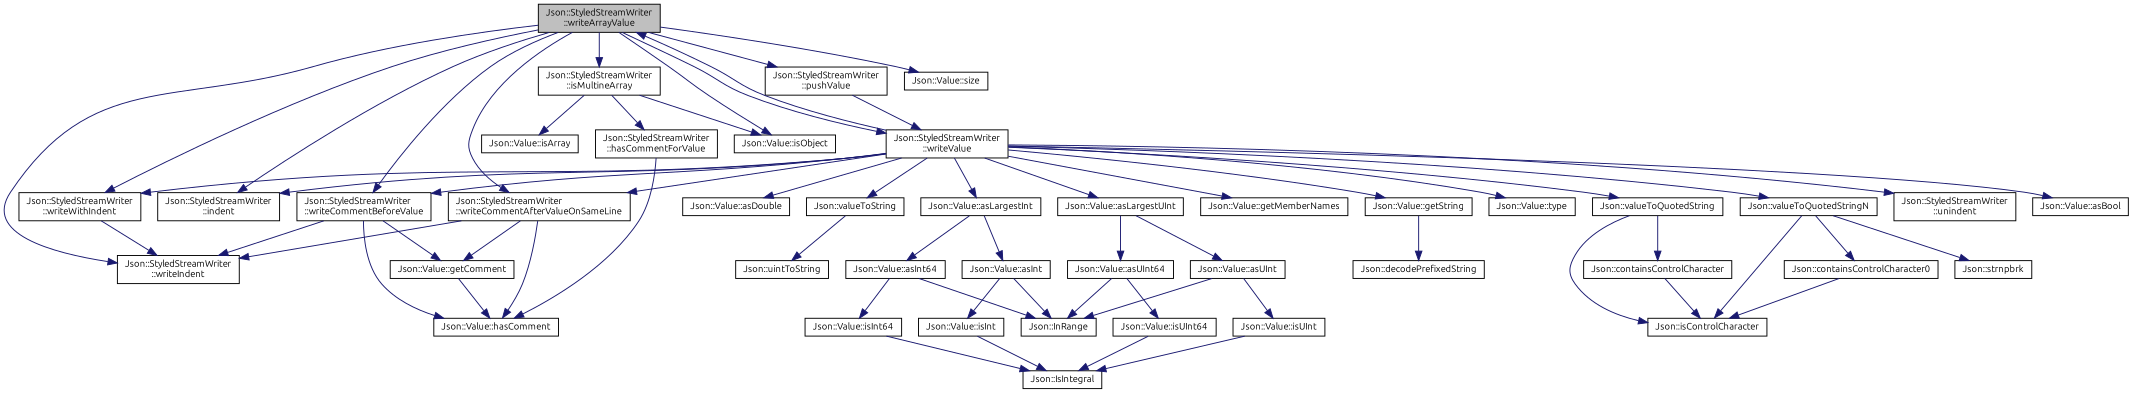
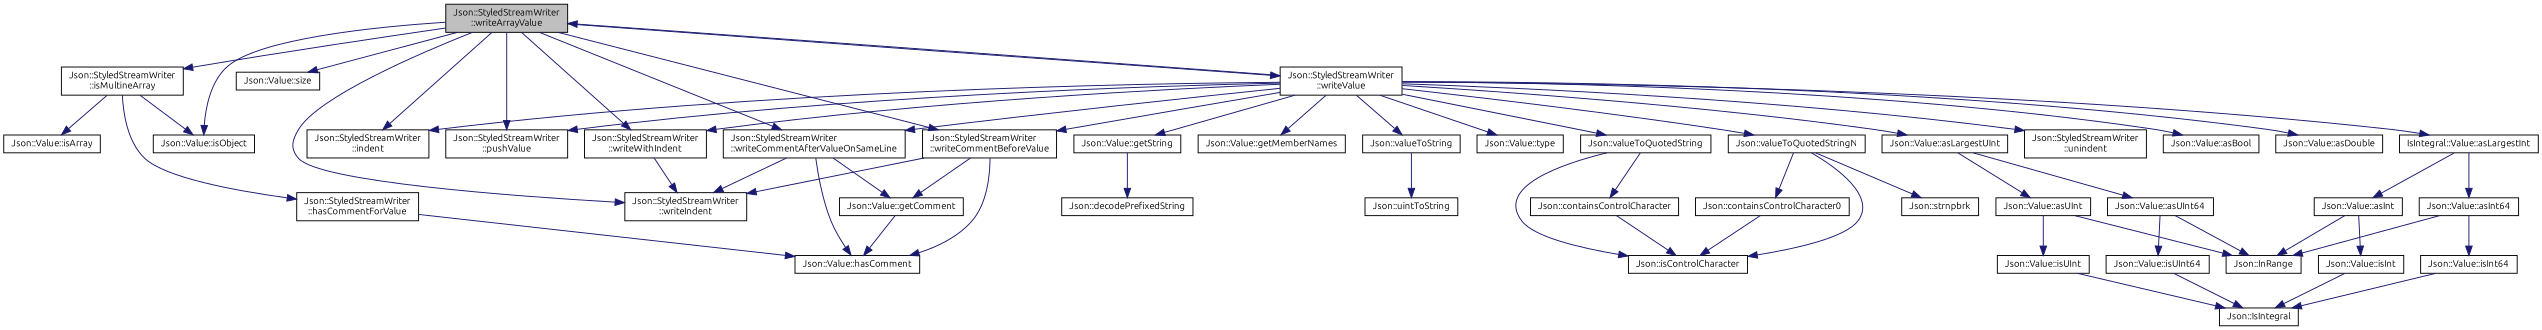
(882, 110) -> (928, 98)
(981, 207) -> (2469, 144)
